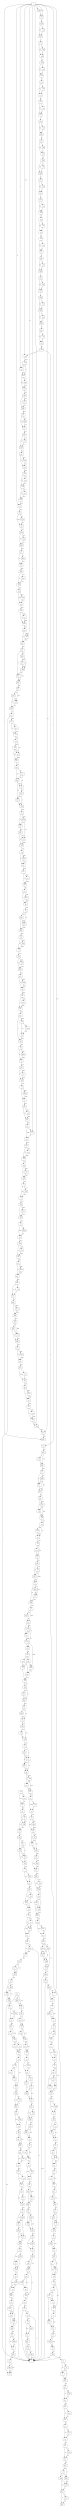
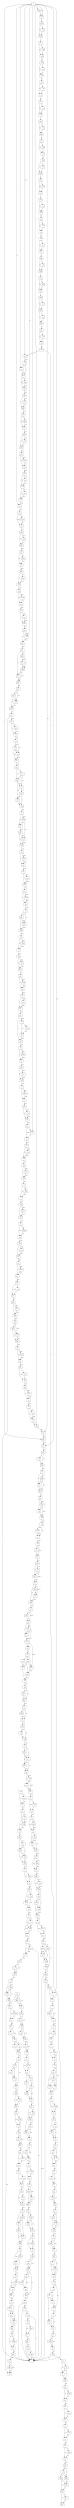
none -> (43, 1442)
